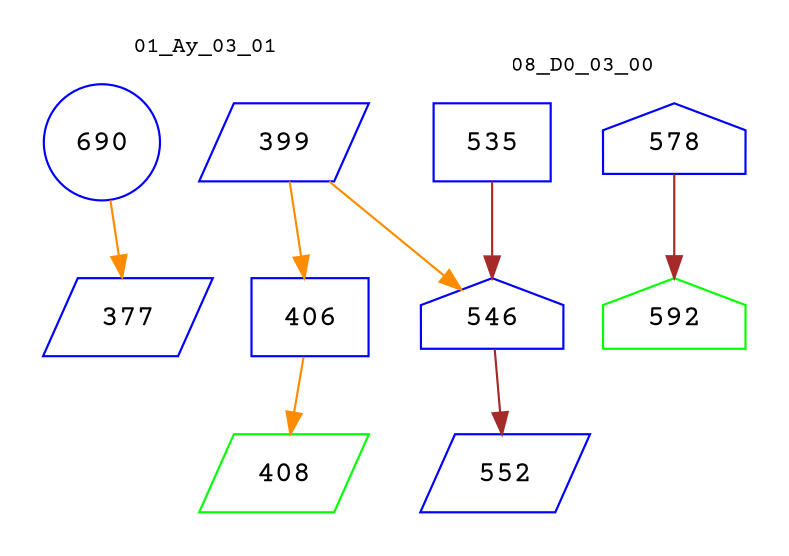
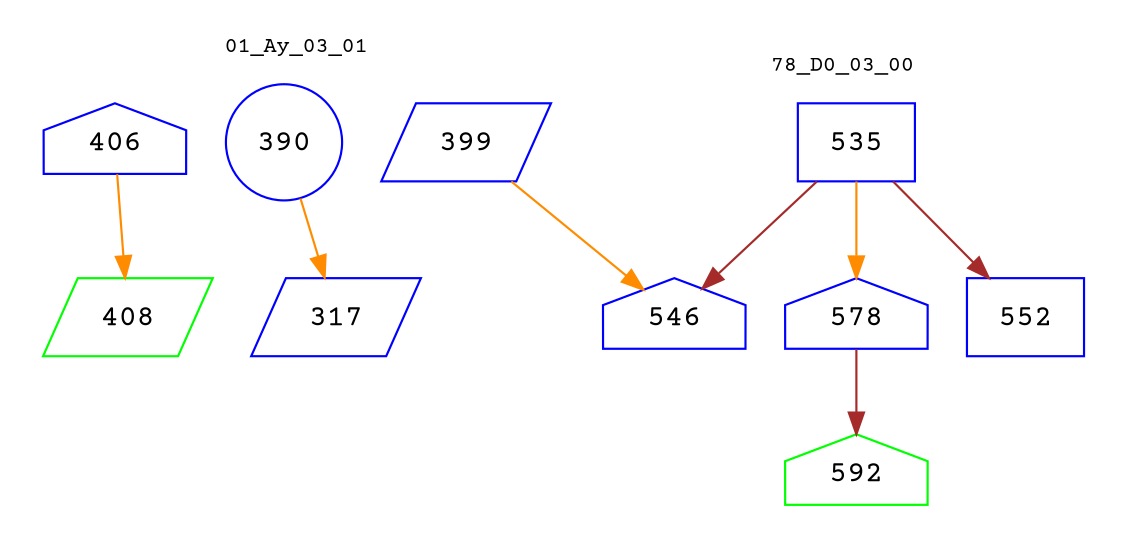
(583, 65) -> (843, 65)
(102, 142) -> (284, 142)
(295, 219) -> none
none -> (856, 219)
(128, 317) -> (336, 317)
(310, 317) -> (115, 142)
(497, 381) -> (933, 222)
(505, 473) -> (1025, 317)
